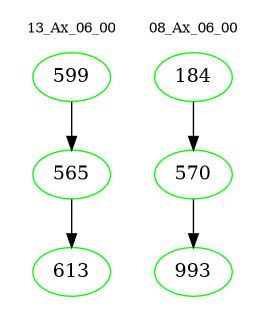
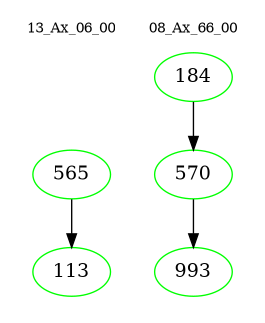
(193, 29) -> (193, 29)
(72, 77) -> none
(72, 272) -> (72, 272)
